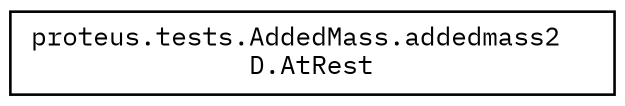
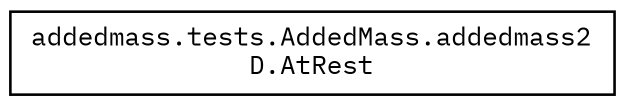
(312, 53) -> (312, 53)
